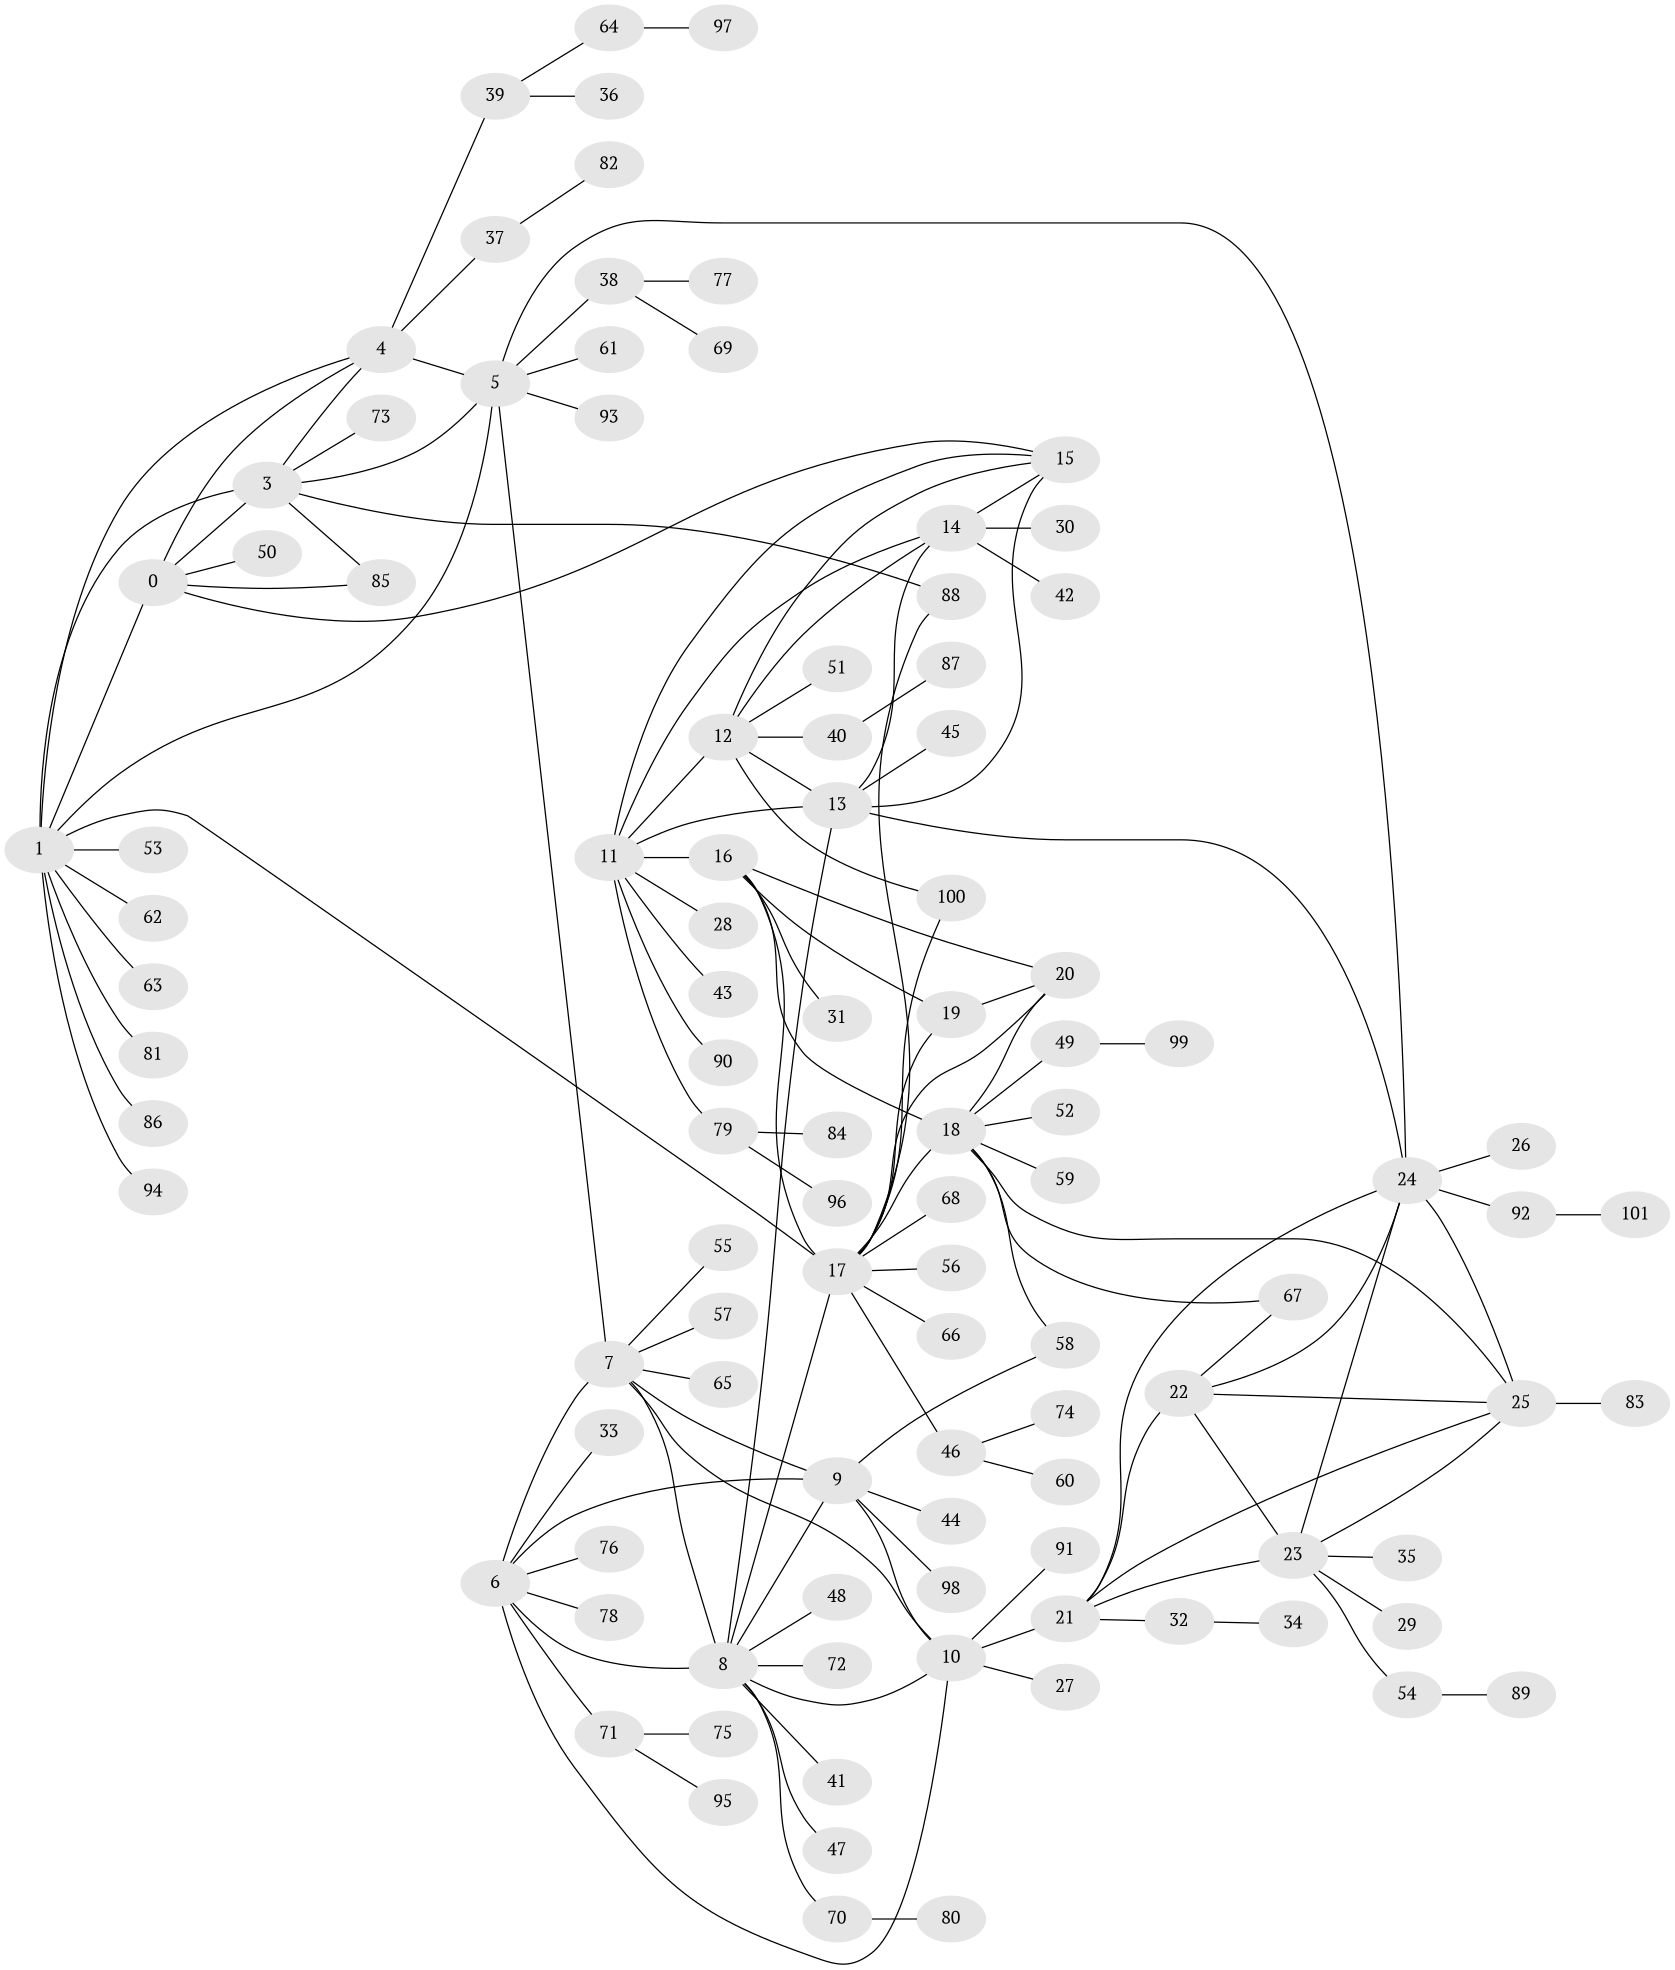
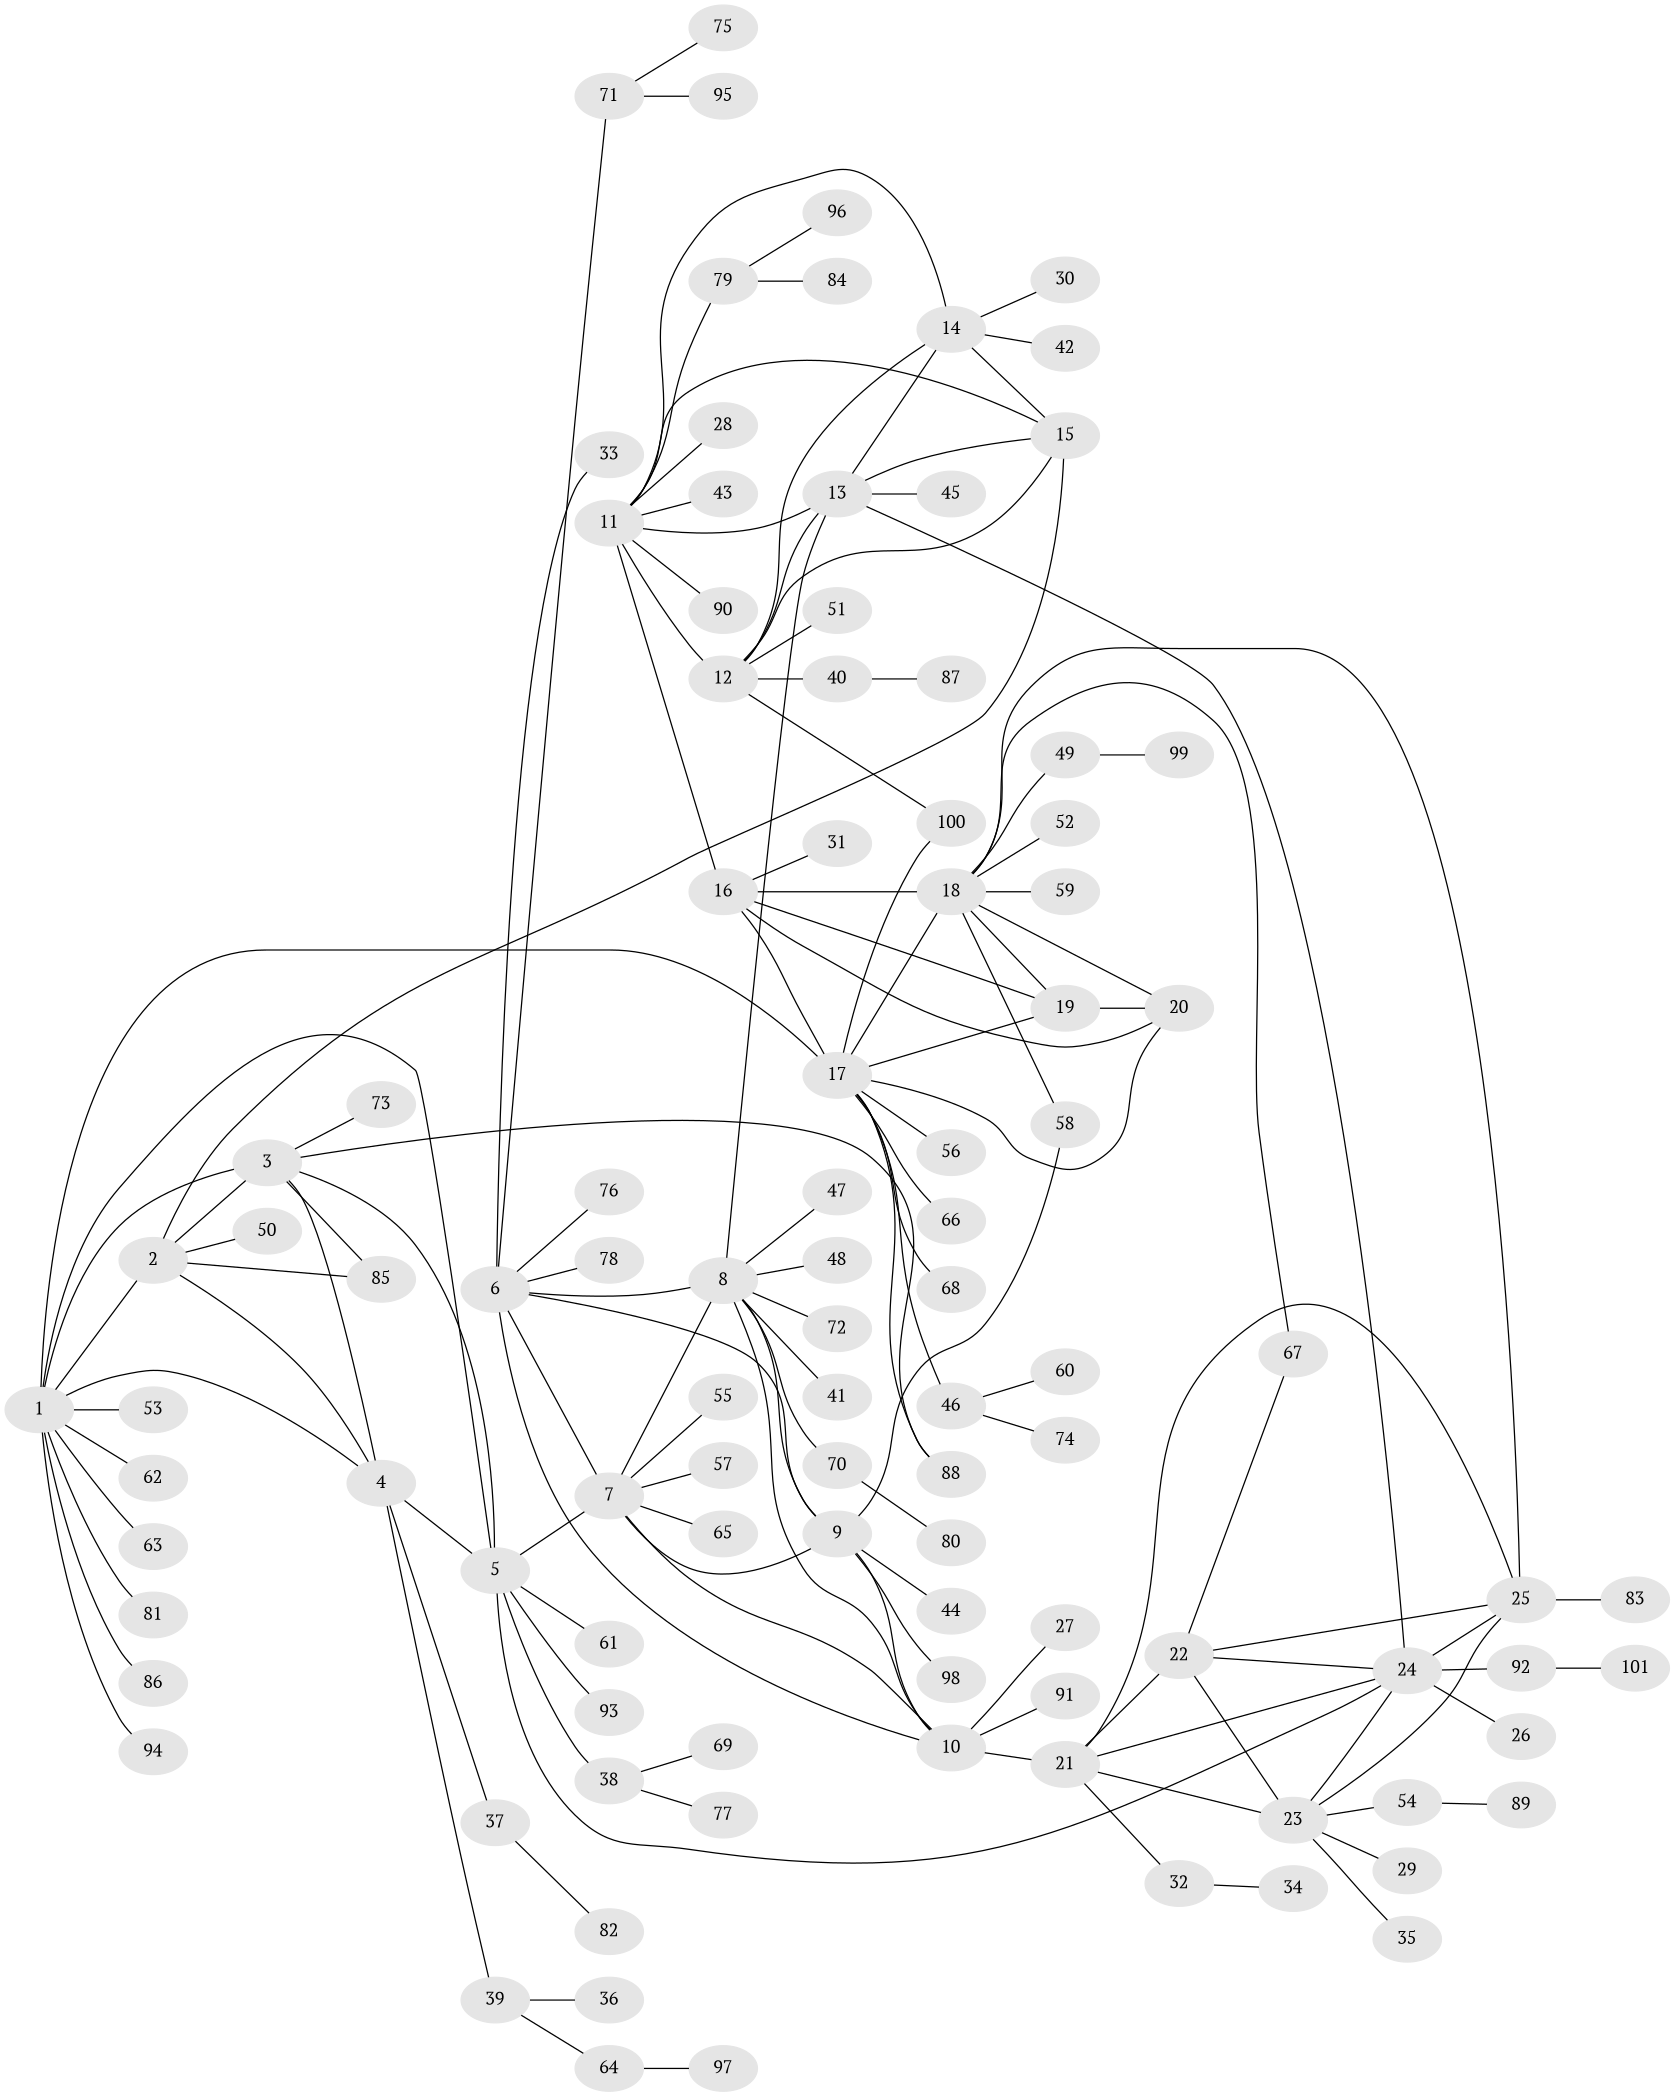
(153, 583) -> (153, 1260)
none -> (1008, 950)
(780, 1469) -> none
